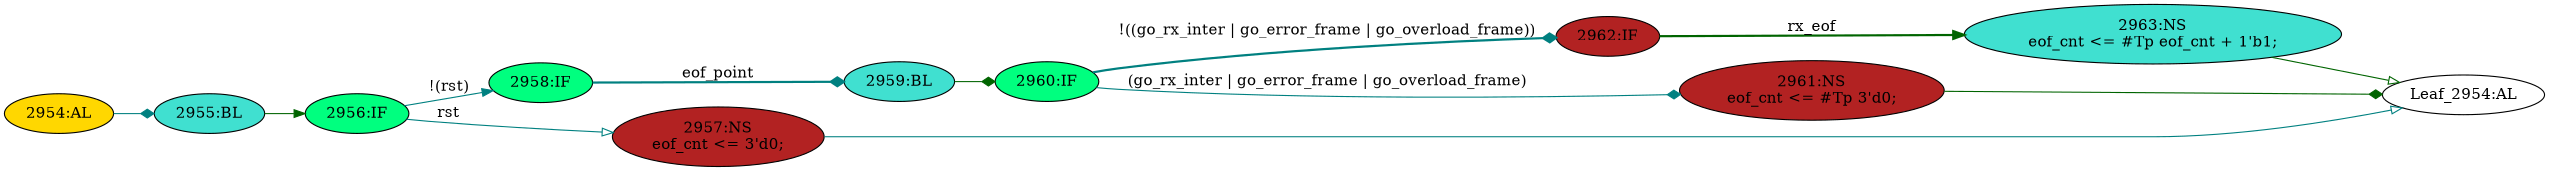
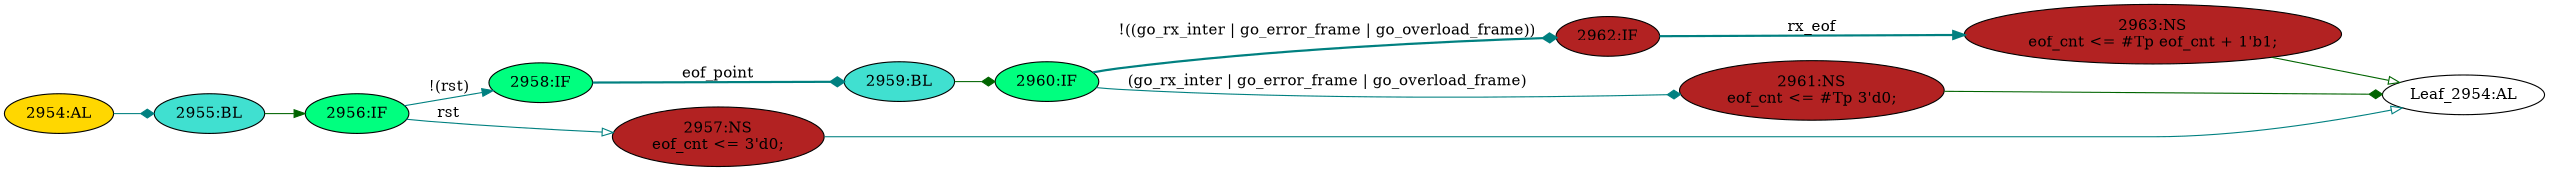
(2153, 34) -> (2153, 34)
(1806, 36) -> (1806, 36)
